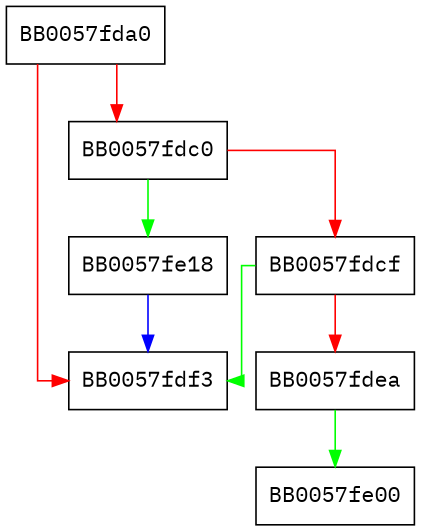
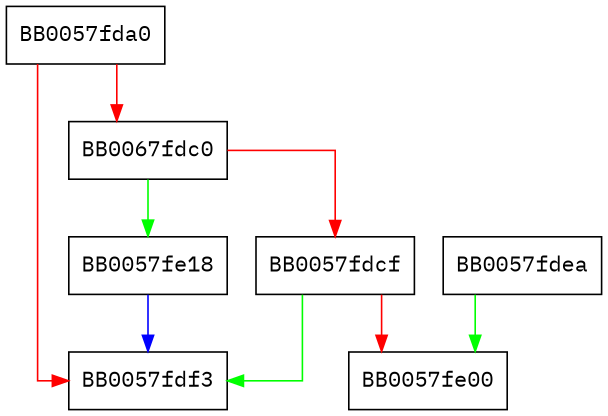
(148, 150) -> (148, 150)
(335, 315) -> (382, 315)
